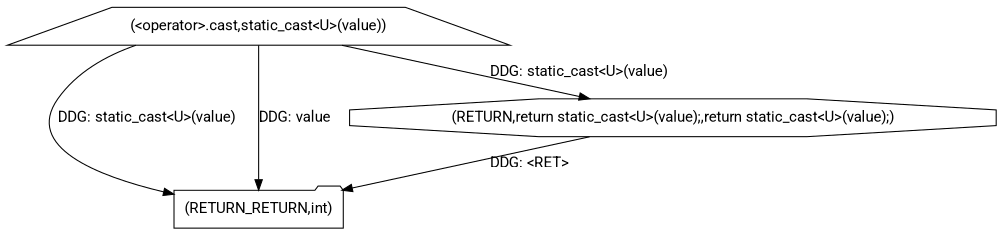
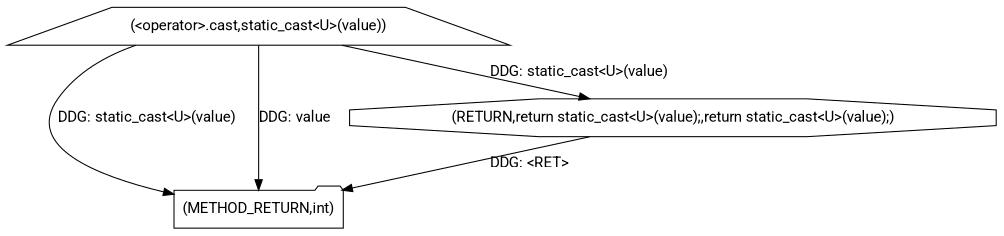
(259, 209) -> (259, 209)
